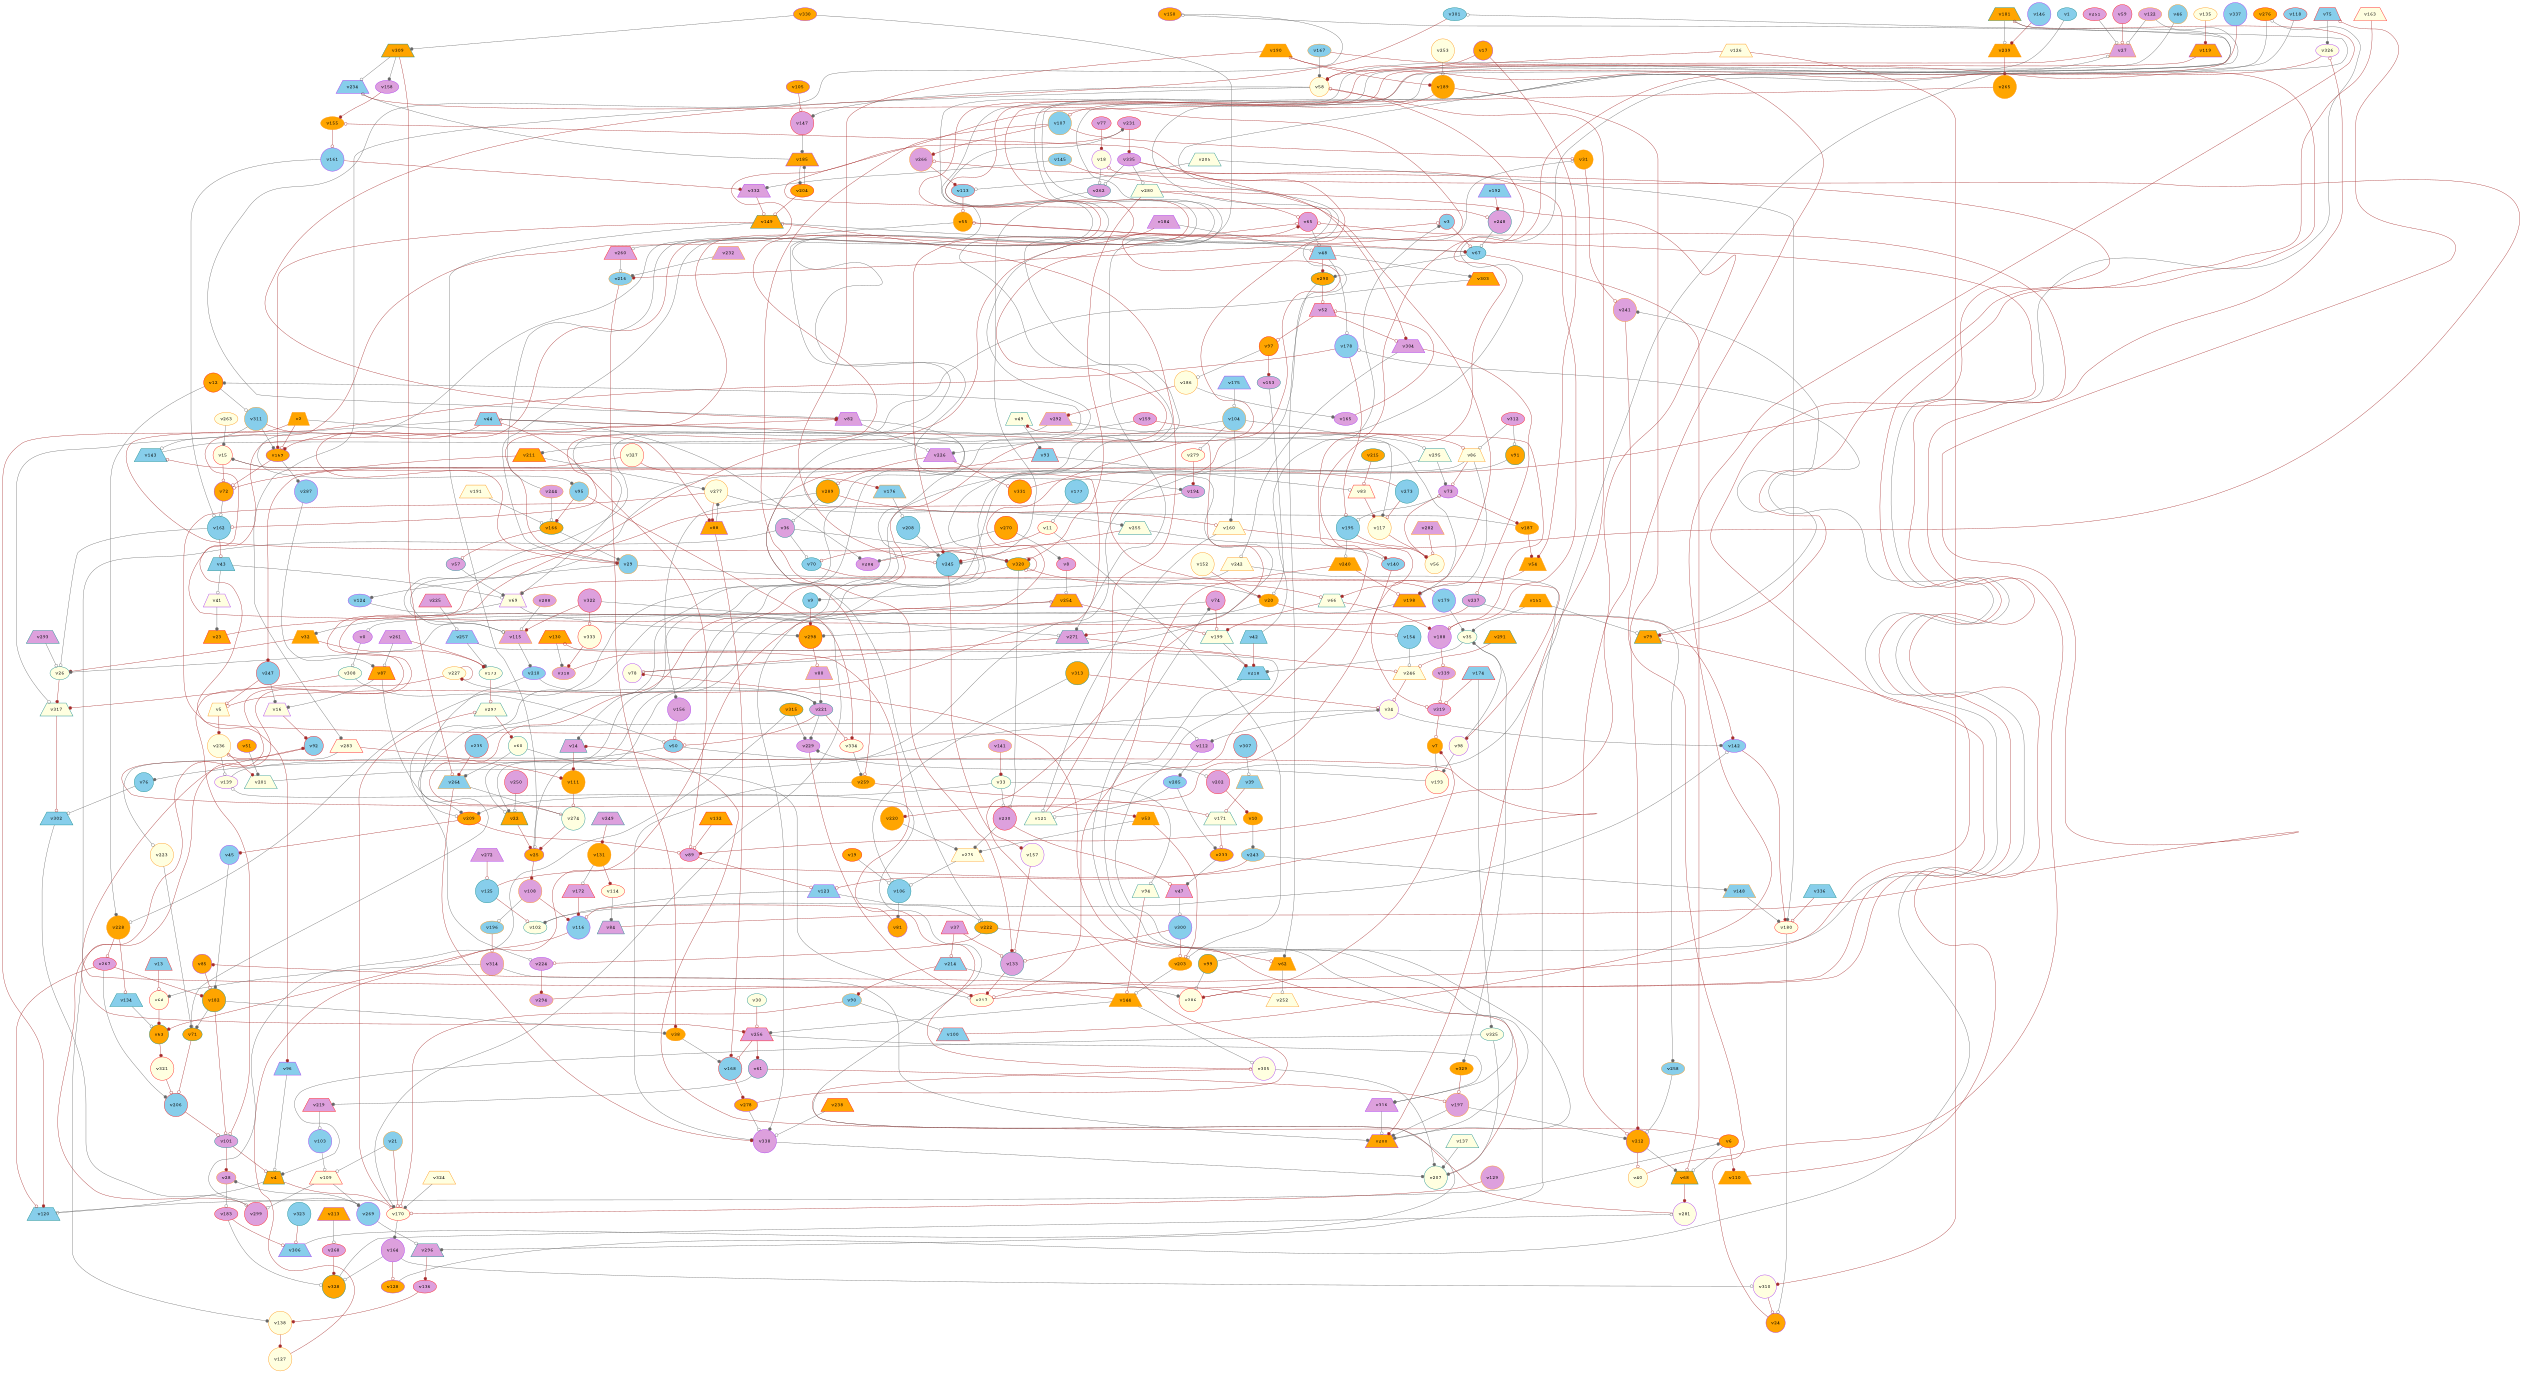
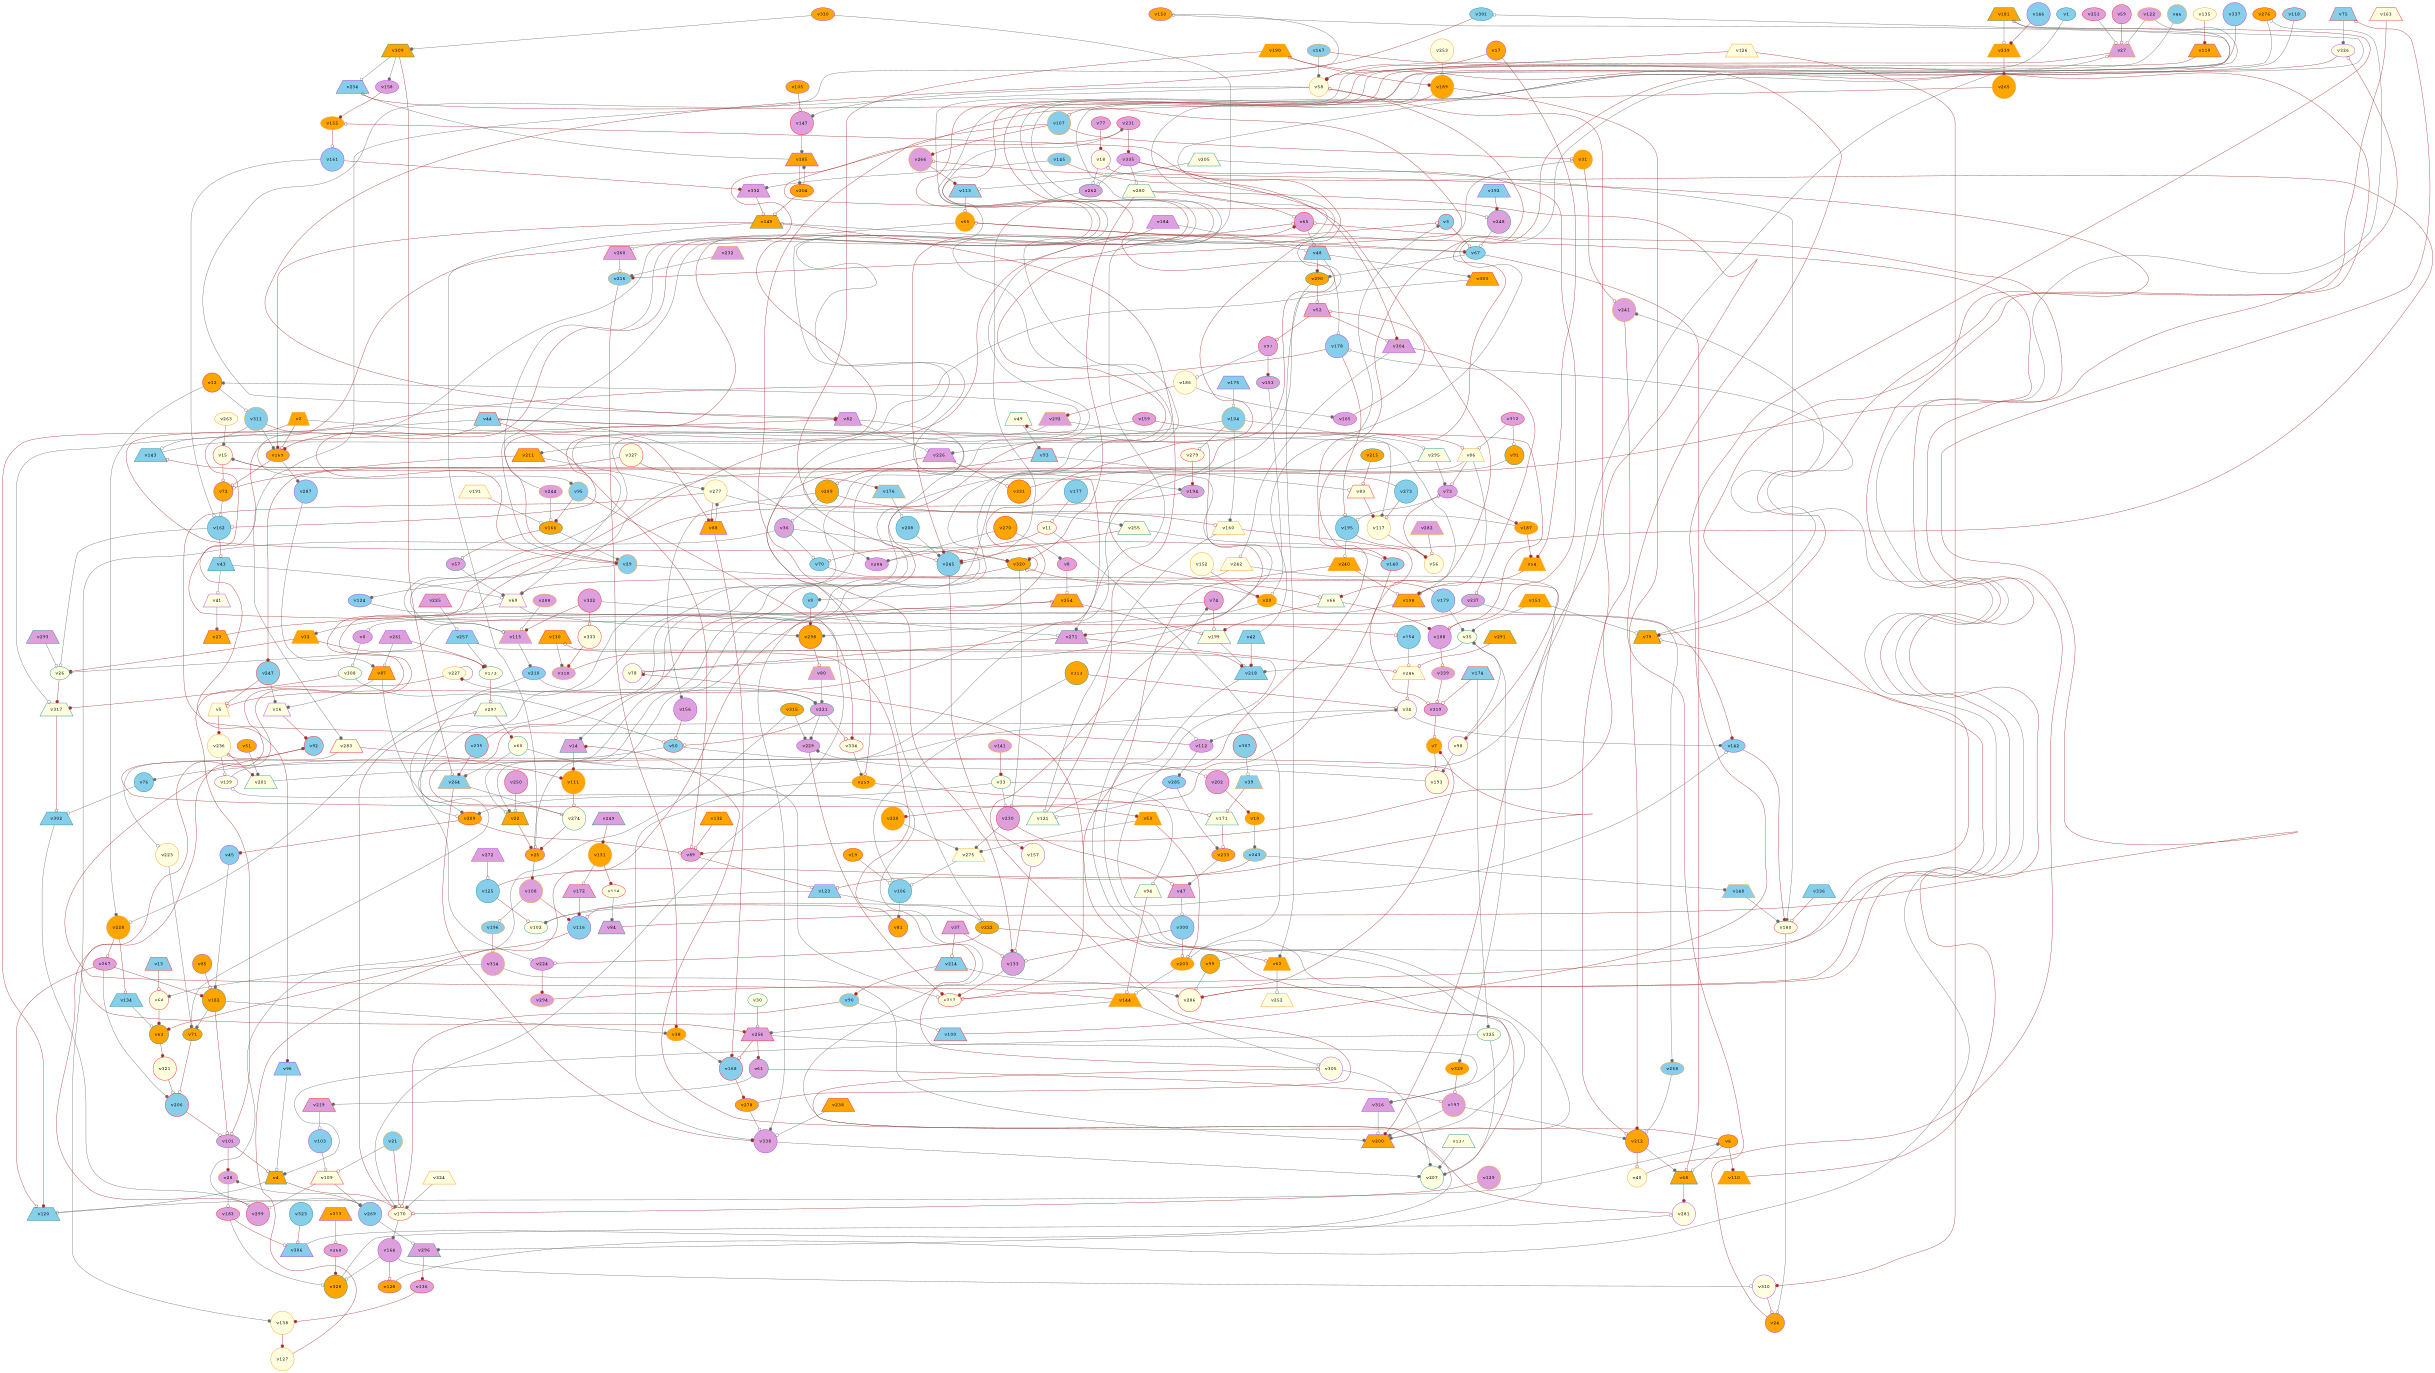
(963, 191) -> (965, 191)
(1269, 346) -> (1268, 346)
(822, 979) -> none
